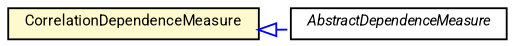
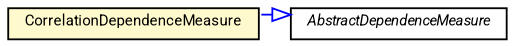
(284, 30) -> (265, 15)
